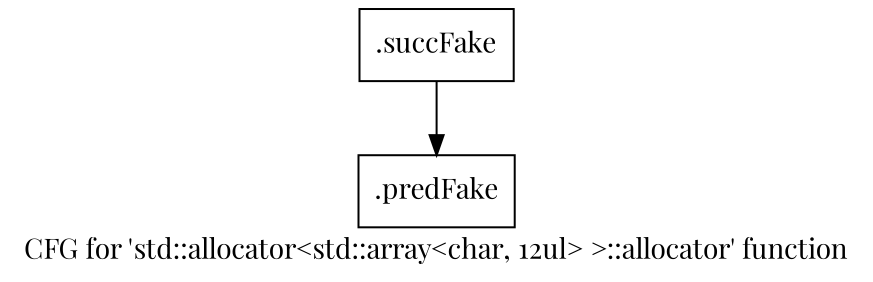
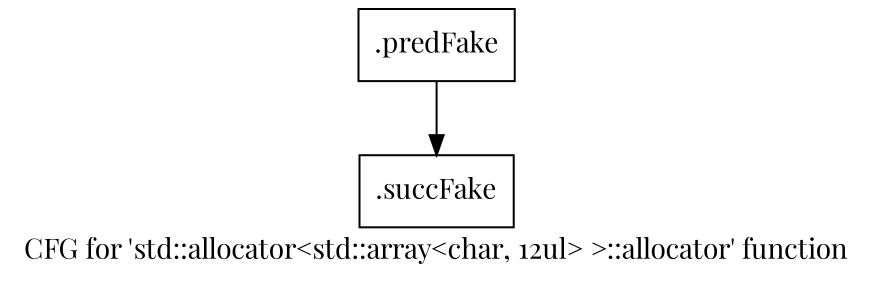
(437, 108) -> (437, 108)
